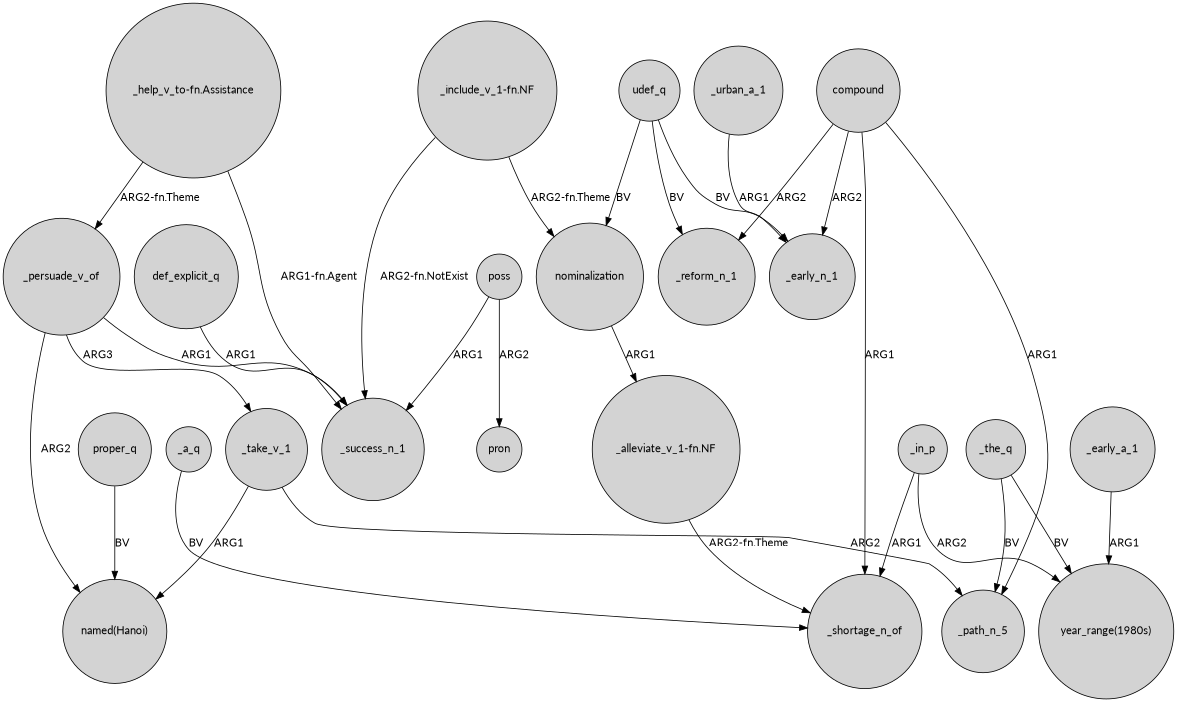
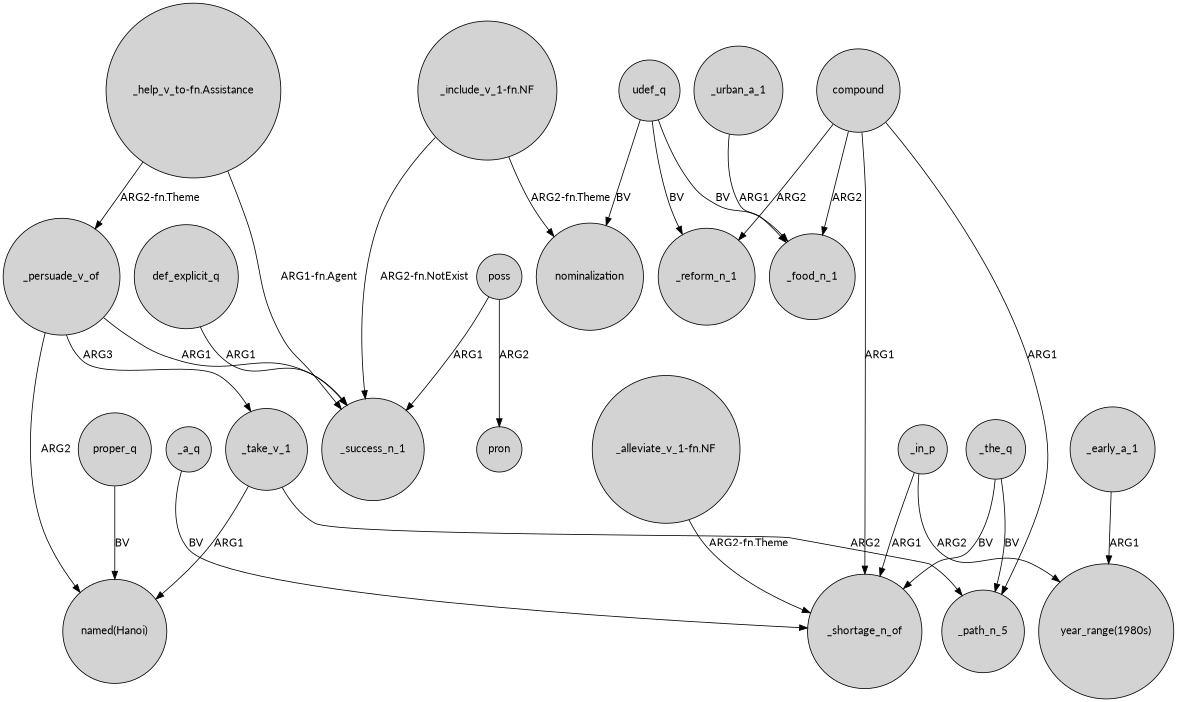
(812, 277) -> (812, 277)
(622, 350) -> none
(1041, 523) -> (972, 548)
